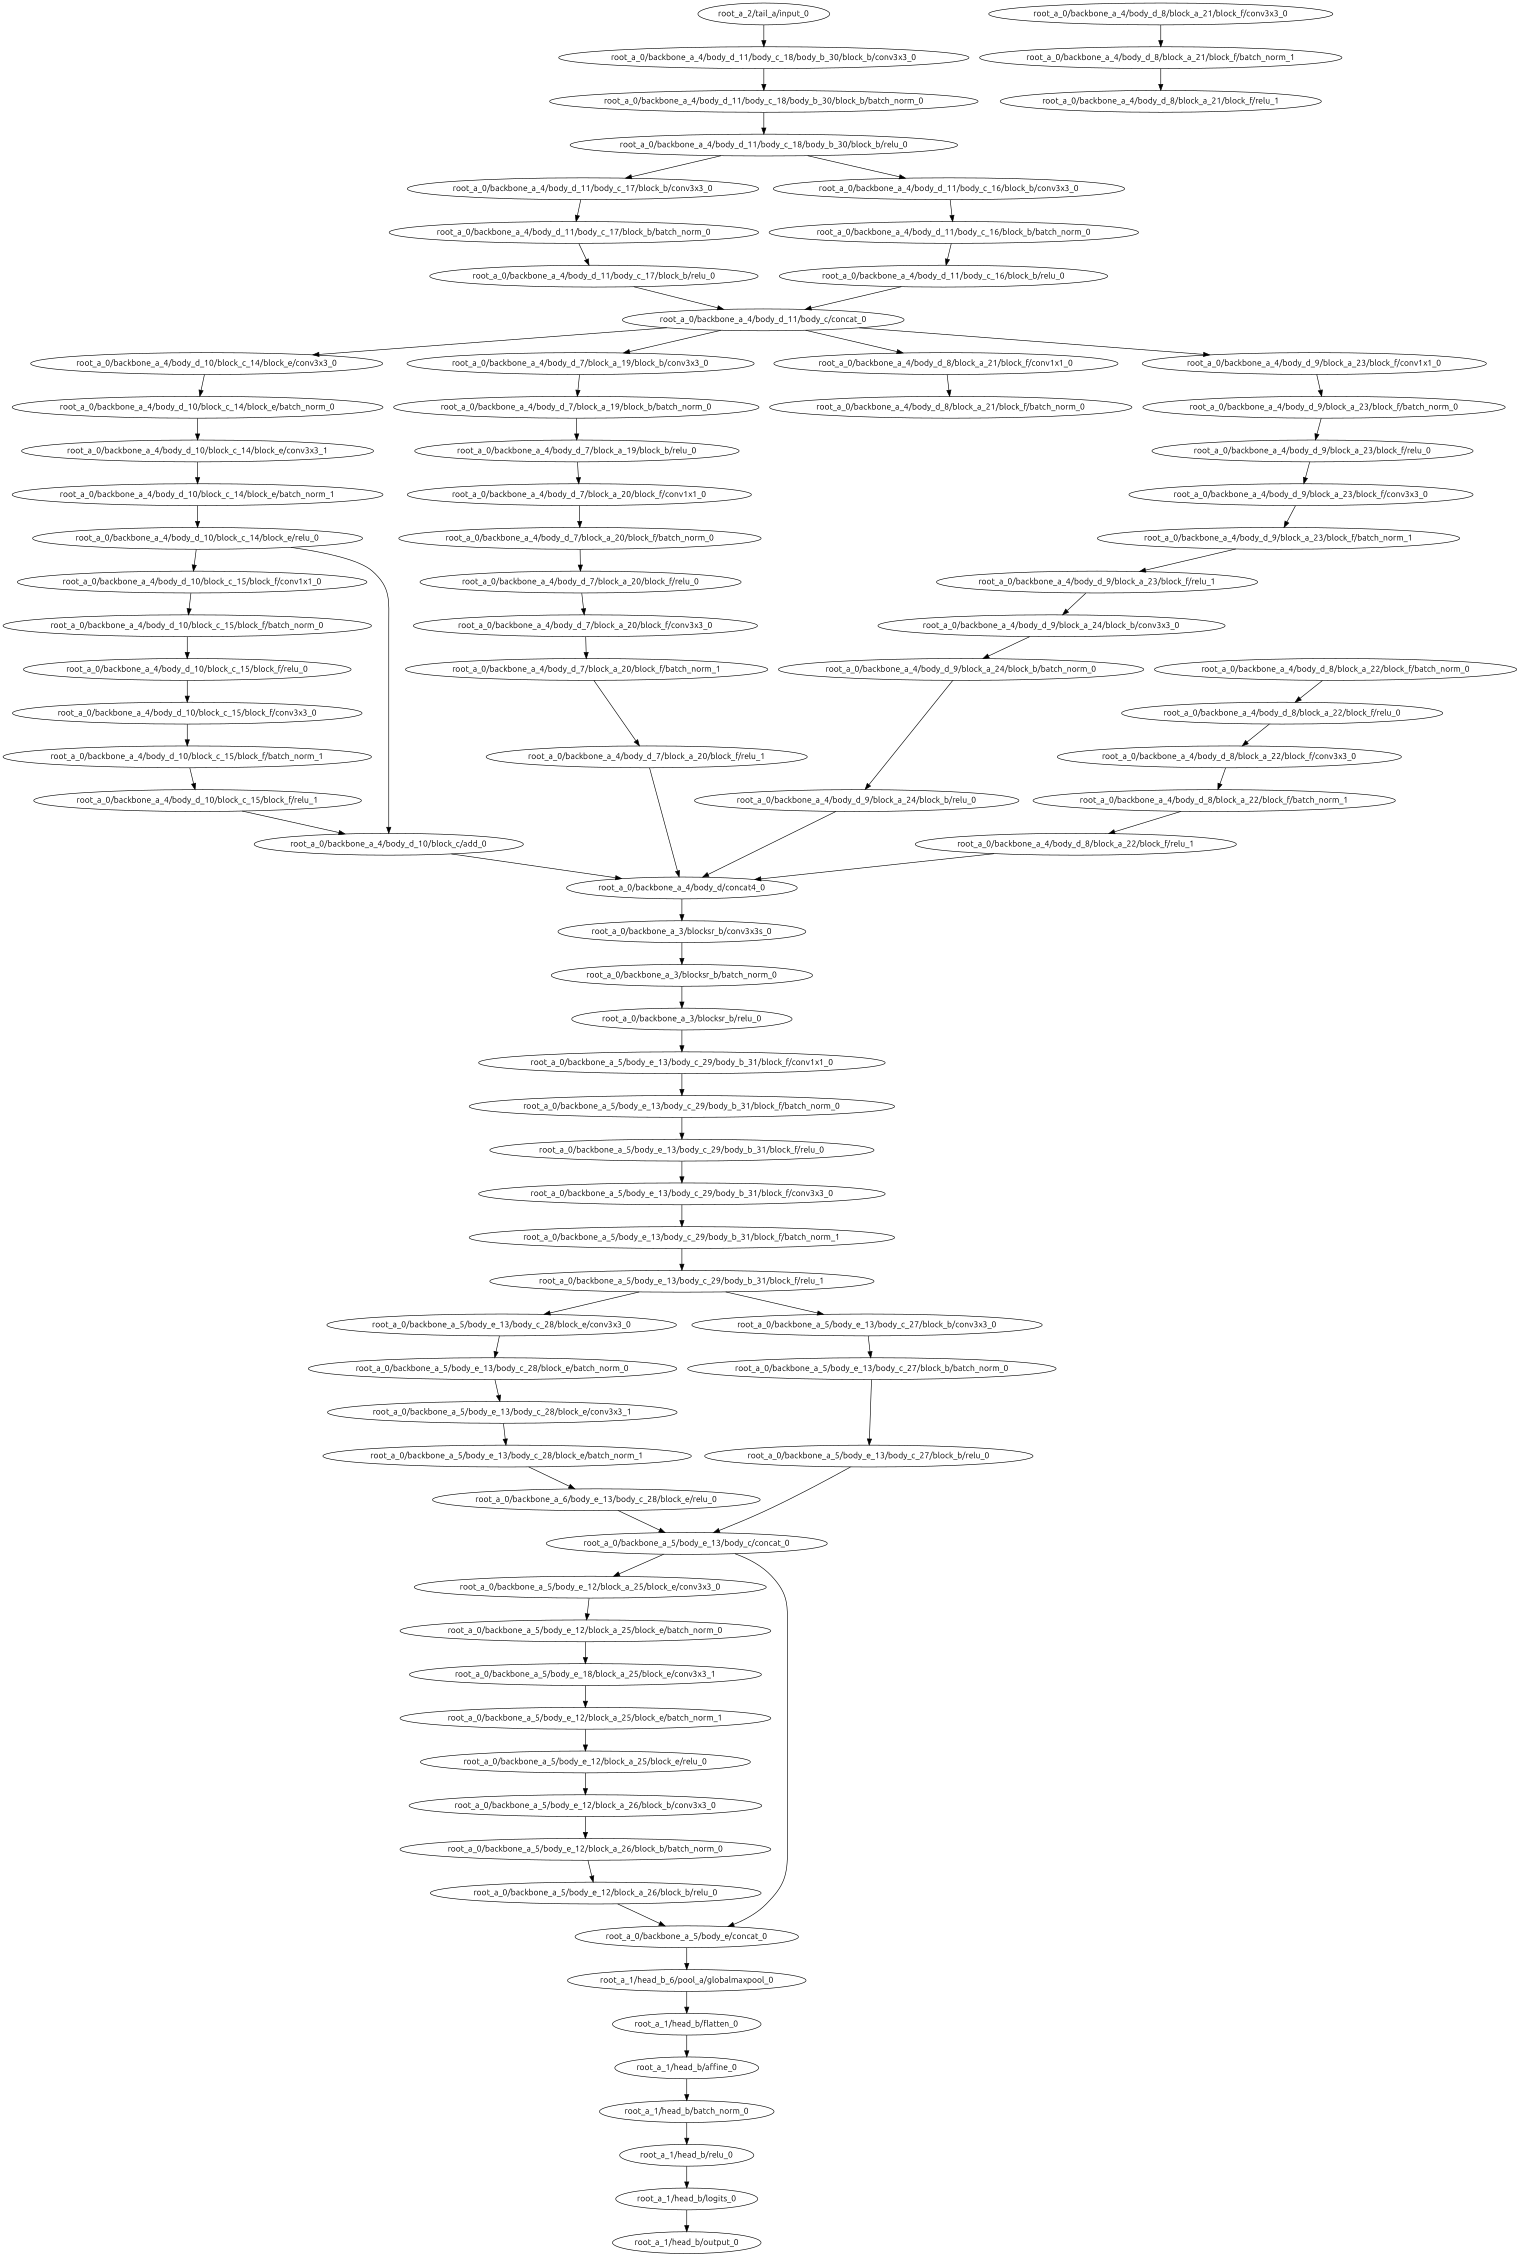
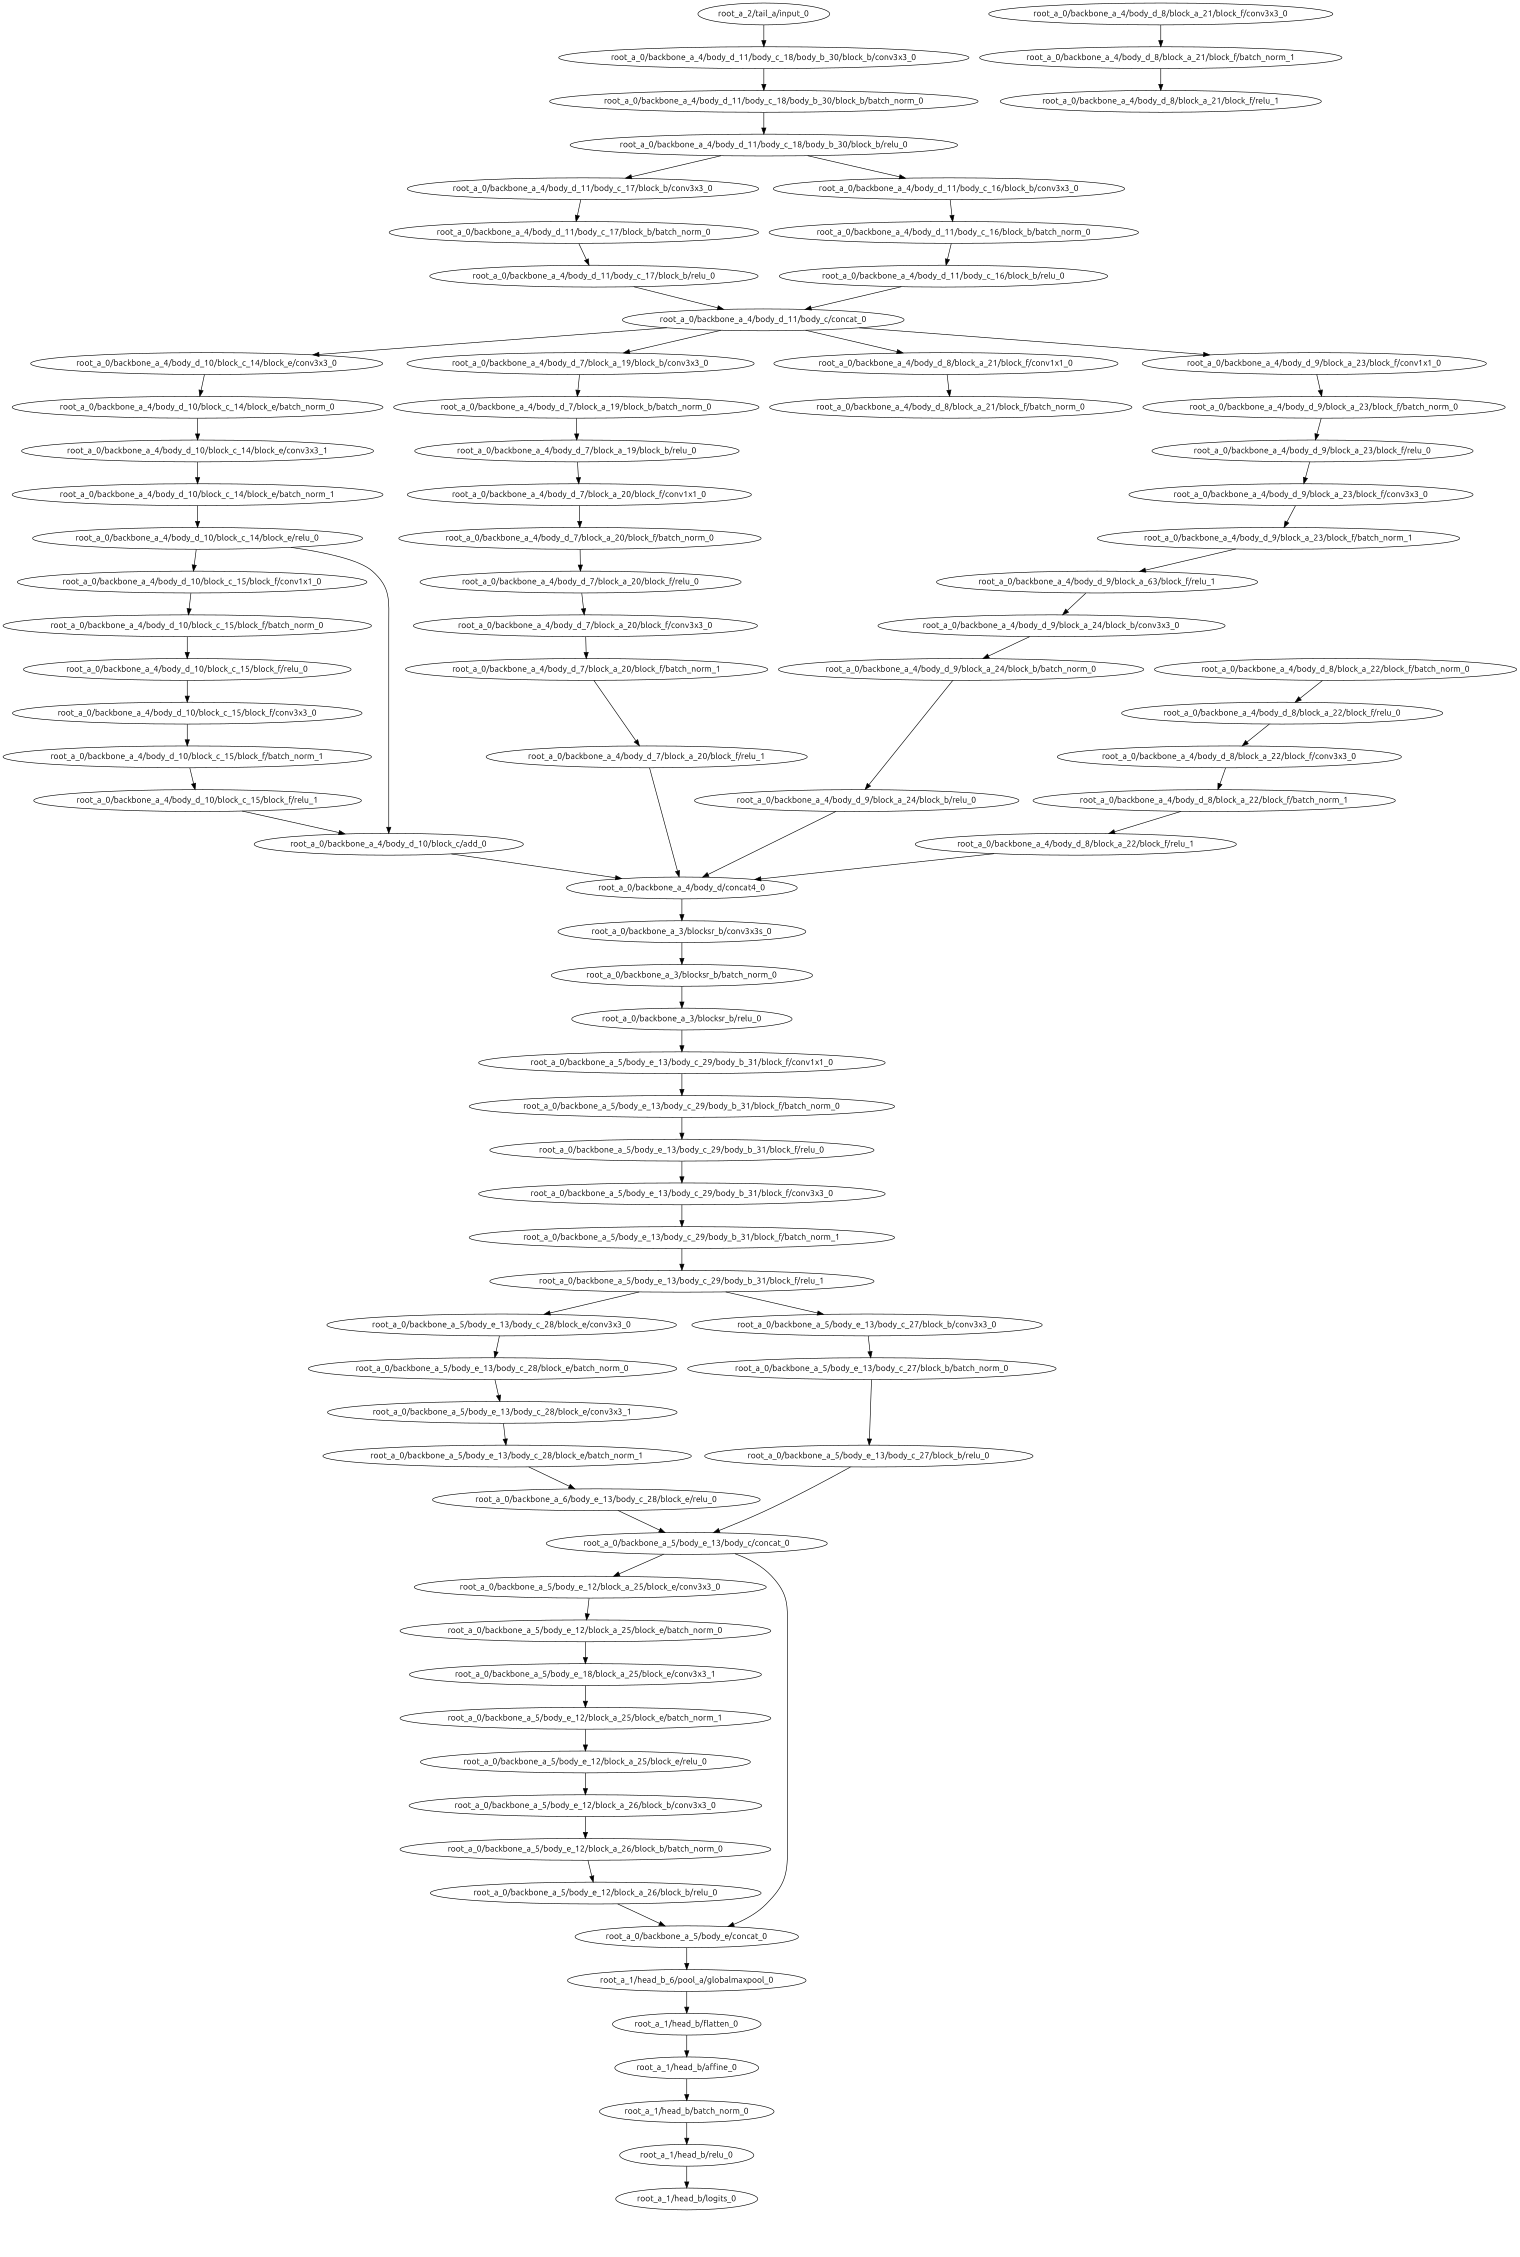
(1097, 582) -> (1097, 582)
(687, 2243) -> none
